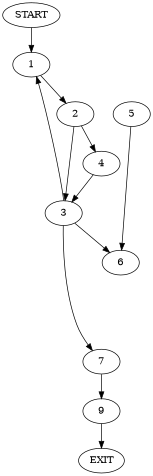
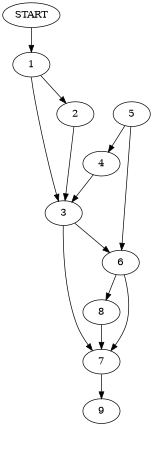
(87, 136) -> (118, 136)
(53, 142) -> (42, 136)
none -> (129, 311)
none -> (101, 312)
(101, 461) -> none
